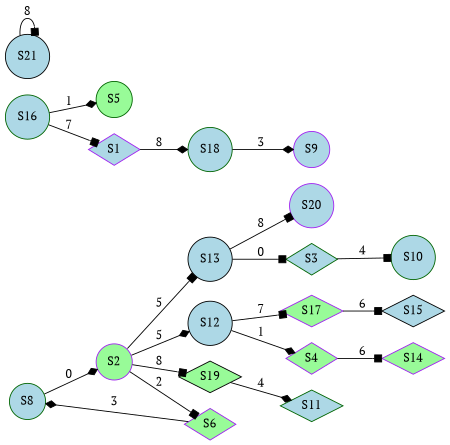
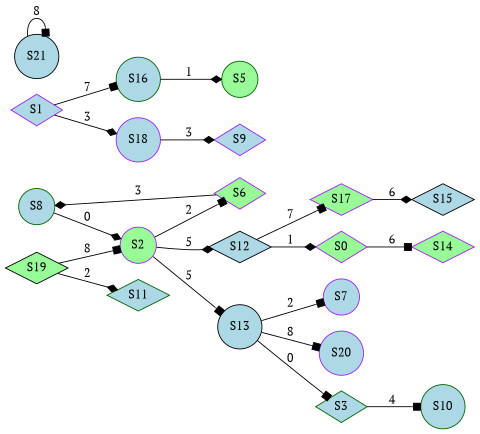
(69, 133) -> (81, 97)
(159, 143) -> (88, 117)
(210, 150) -> (138, 140)
(312, 150) -> (240, 140)
none -> (341, 297)
(358, 311) -> (387, 200)
(210, 323) -> (240, 247)
(312, 358) -> (341, 247)
(155, 368) -> (85, 257)
(261, 383) -> (88, 274)
